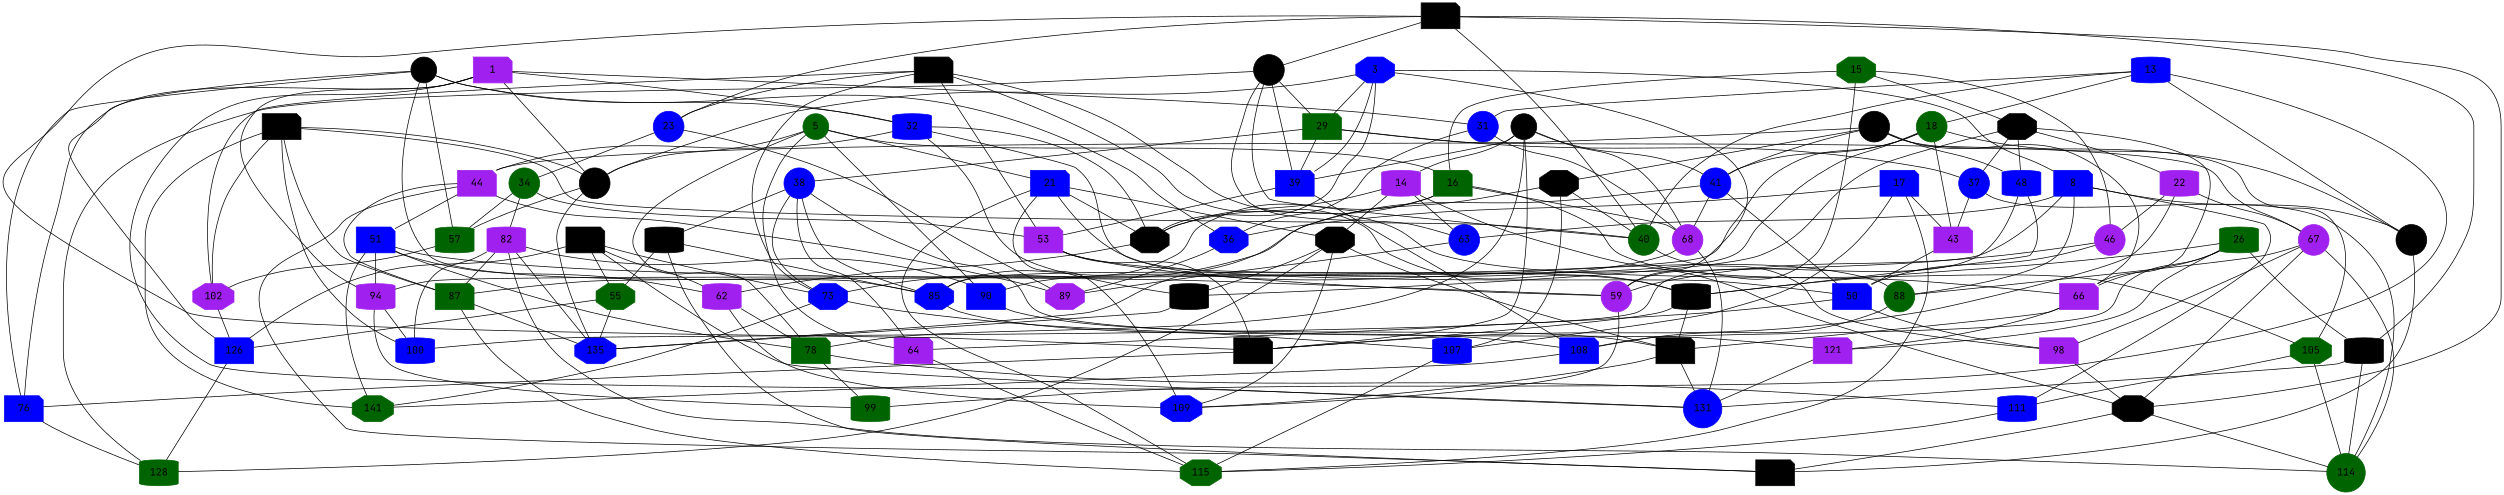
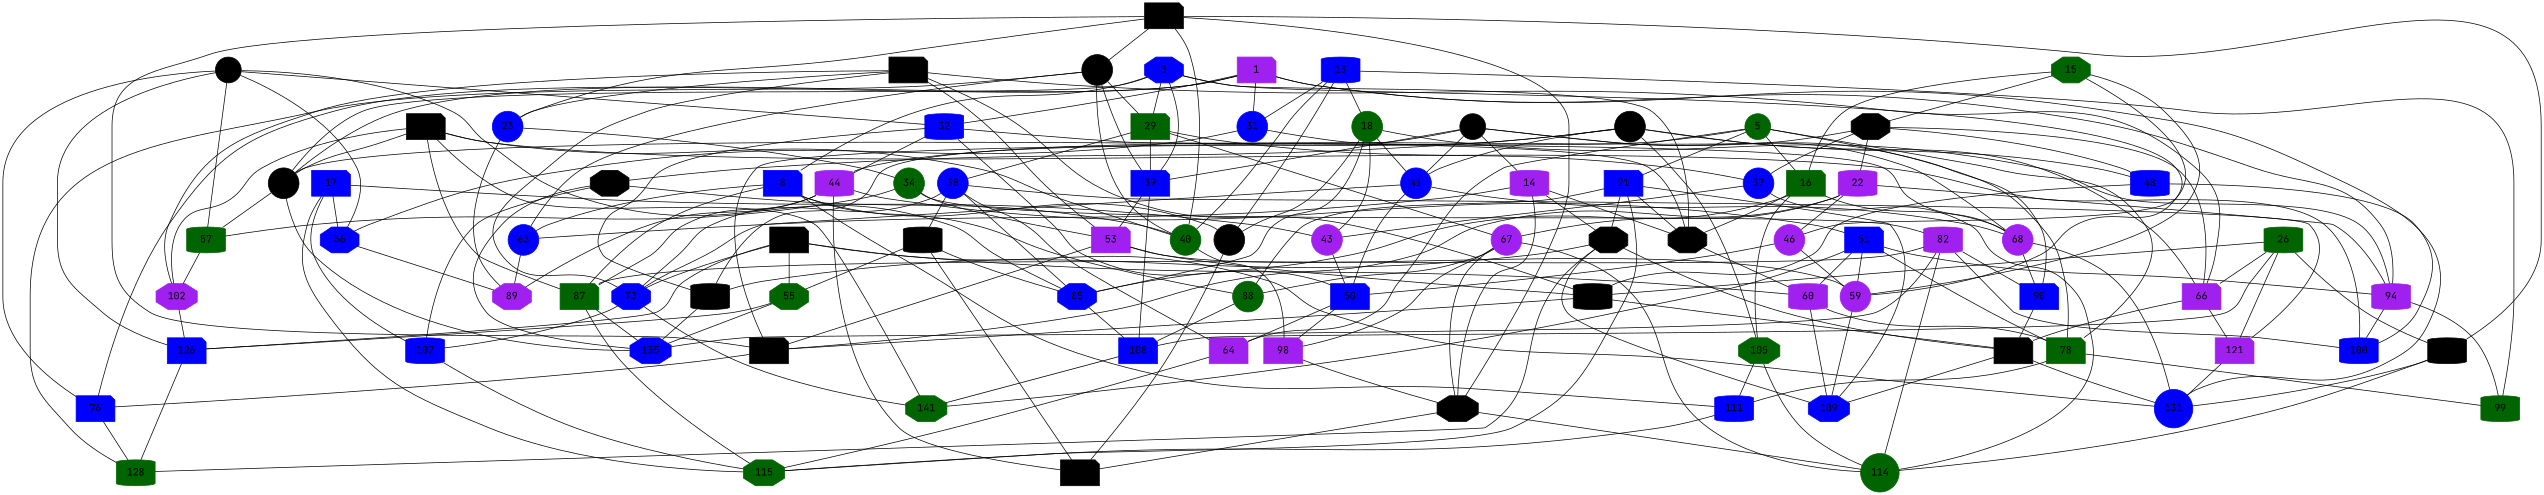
(477, 183) -> (834, 183)
none -> (2145, 207)
(1953, 240) -> (1327, 240)
(722, 297) -> (1808, 297)
